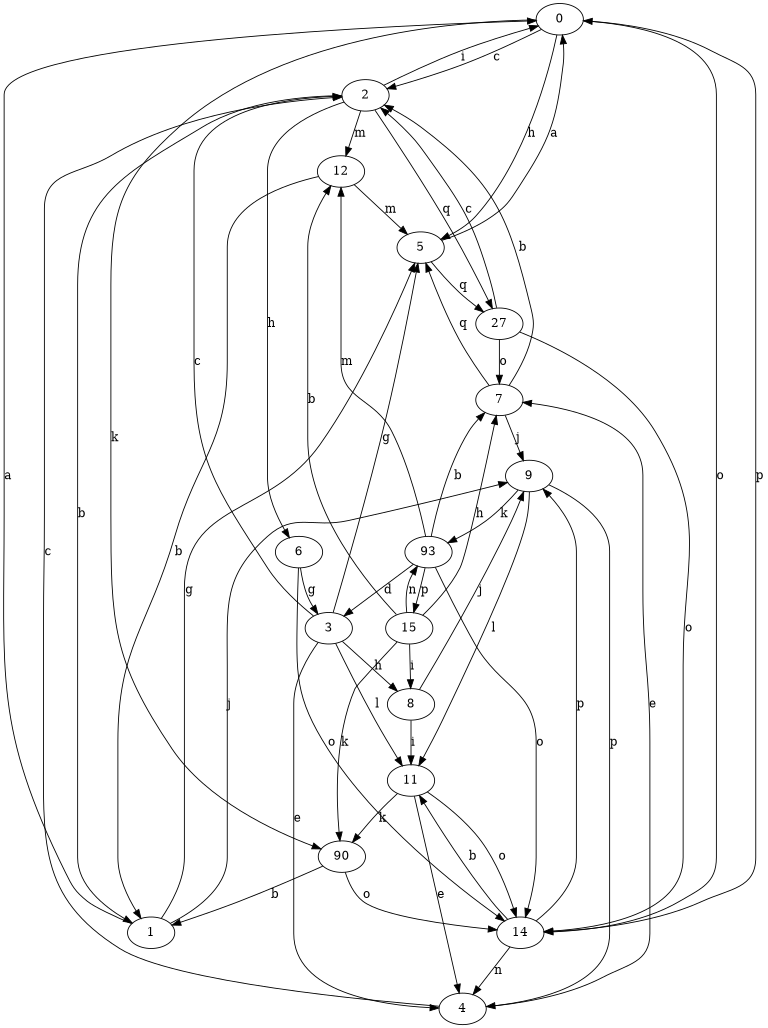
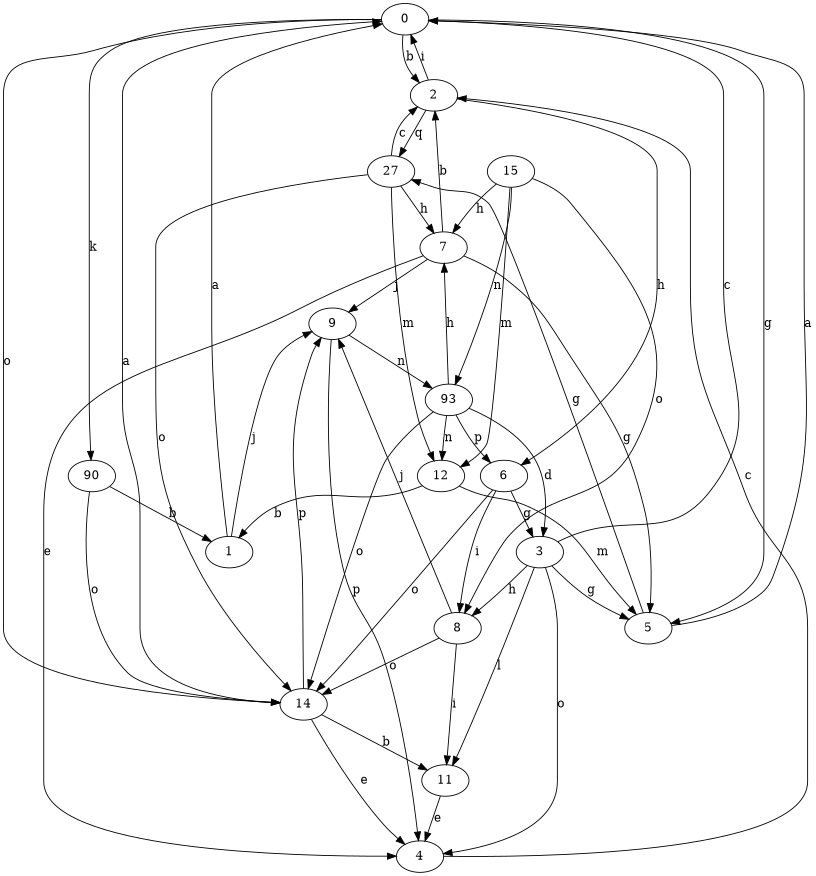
(497, 57) -> (410, 57)
(355, 129) -> (401, 322)
(532, 133) -> (768, 324)
(464, 286) -> (577, 400)
(464, 324) -> (627, 438)
(194, 325) -> (724, 226)
(347, 362) -> (449, 438)
(503, 362) -> (424, 210)
(312, 400) -> (507, 324)
(78, 432) -> none
(458, 476) -> (451, 324)
(760, 476) -> (126, 362)
(504, 514) -> (402, 362)
none -> (472, 545)
(191, 555) -> none
(421, 586) -> (469, 437)
(485, 628) -> none
(412, 666) -> (659, 400)
(650, 727) -> (44, 586)
(343, 728) -> none
(374, 817) -> none
(298, 819) -> (561, 704)
(482, 842) -> (390, 662)
(499, 971) -> (364, 780)
